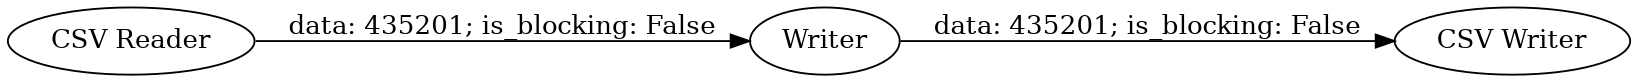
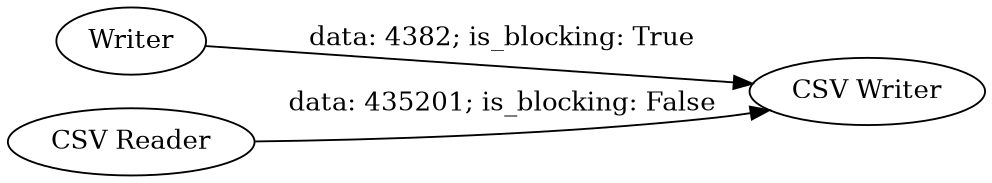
(1147, 27) -> (502, 38)
(493, 41) -> (503, 134)
